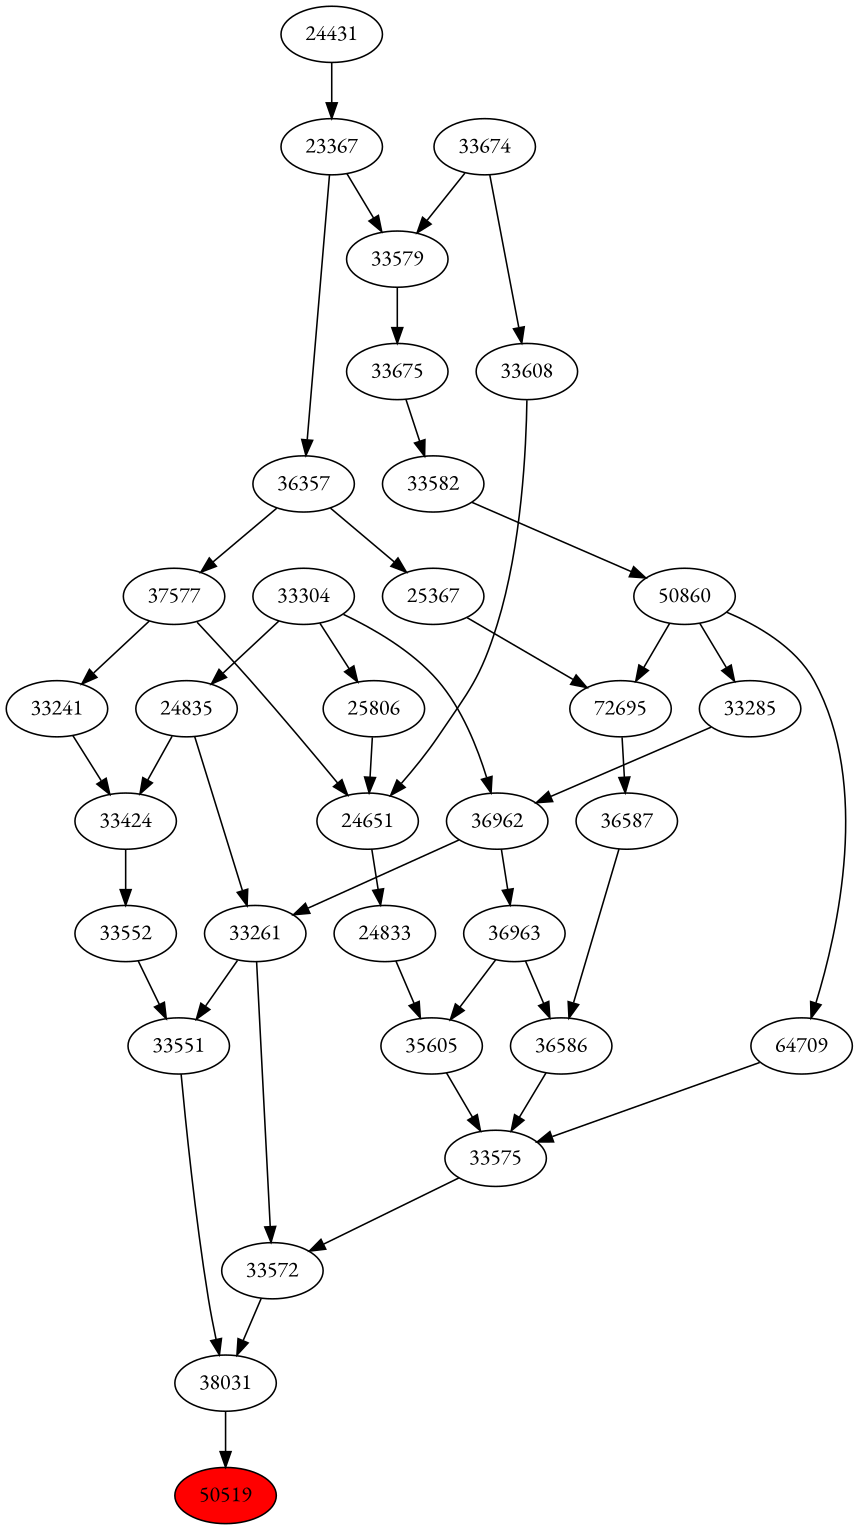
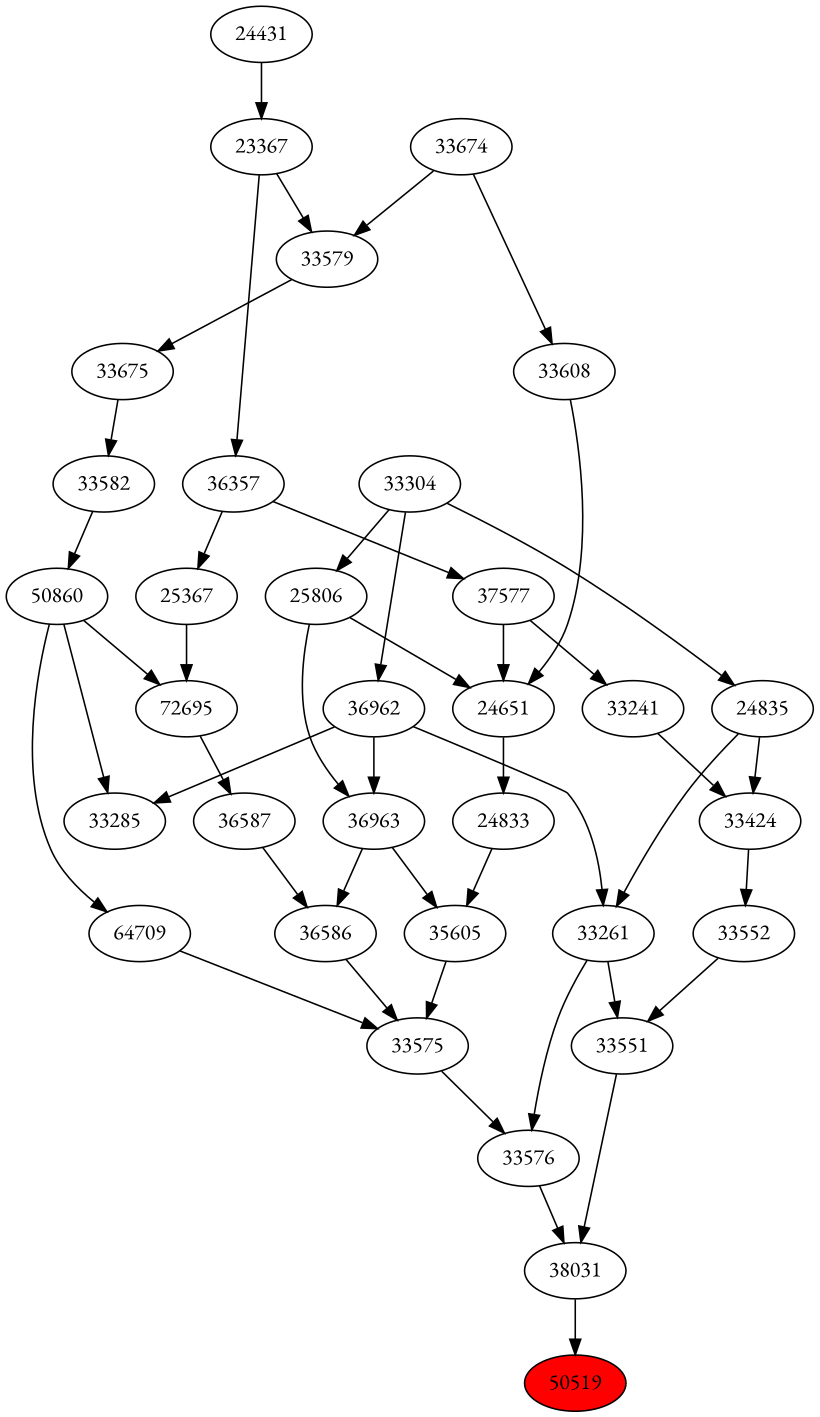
none -> (304, 709)
(635, 760) -> (252, 762)
(272, 1271) -> (528, 1158)
